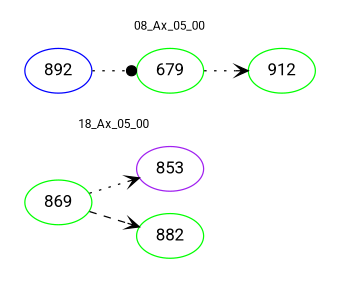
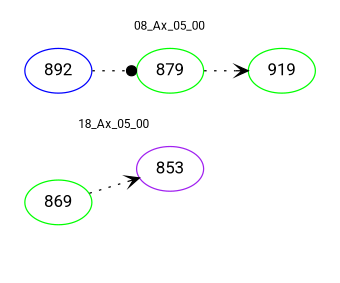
(170, 71) -> (170, 71)
(282, 71) -> (282, 71)
(170, 236) -> none
